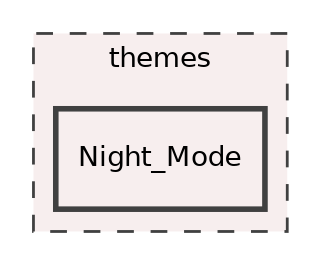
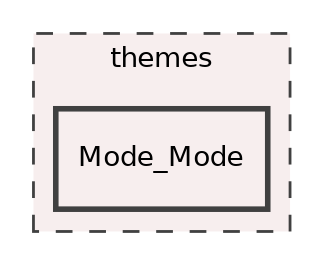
(160, 159) -> (162, 159)
